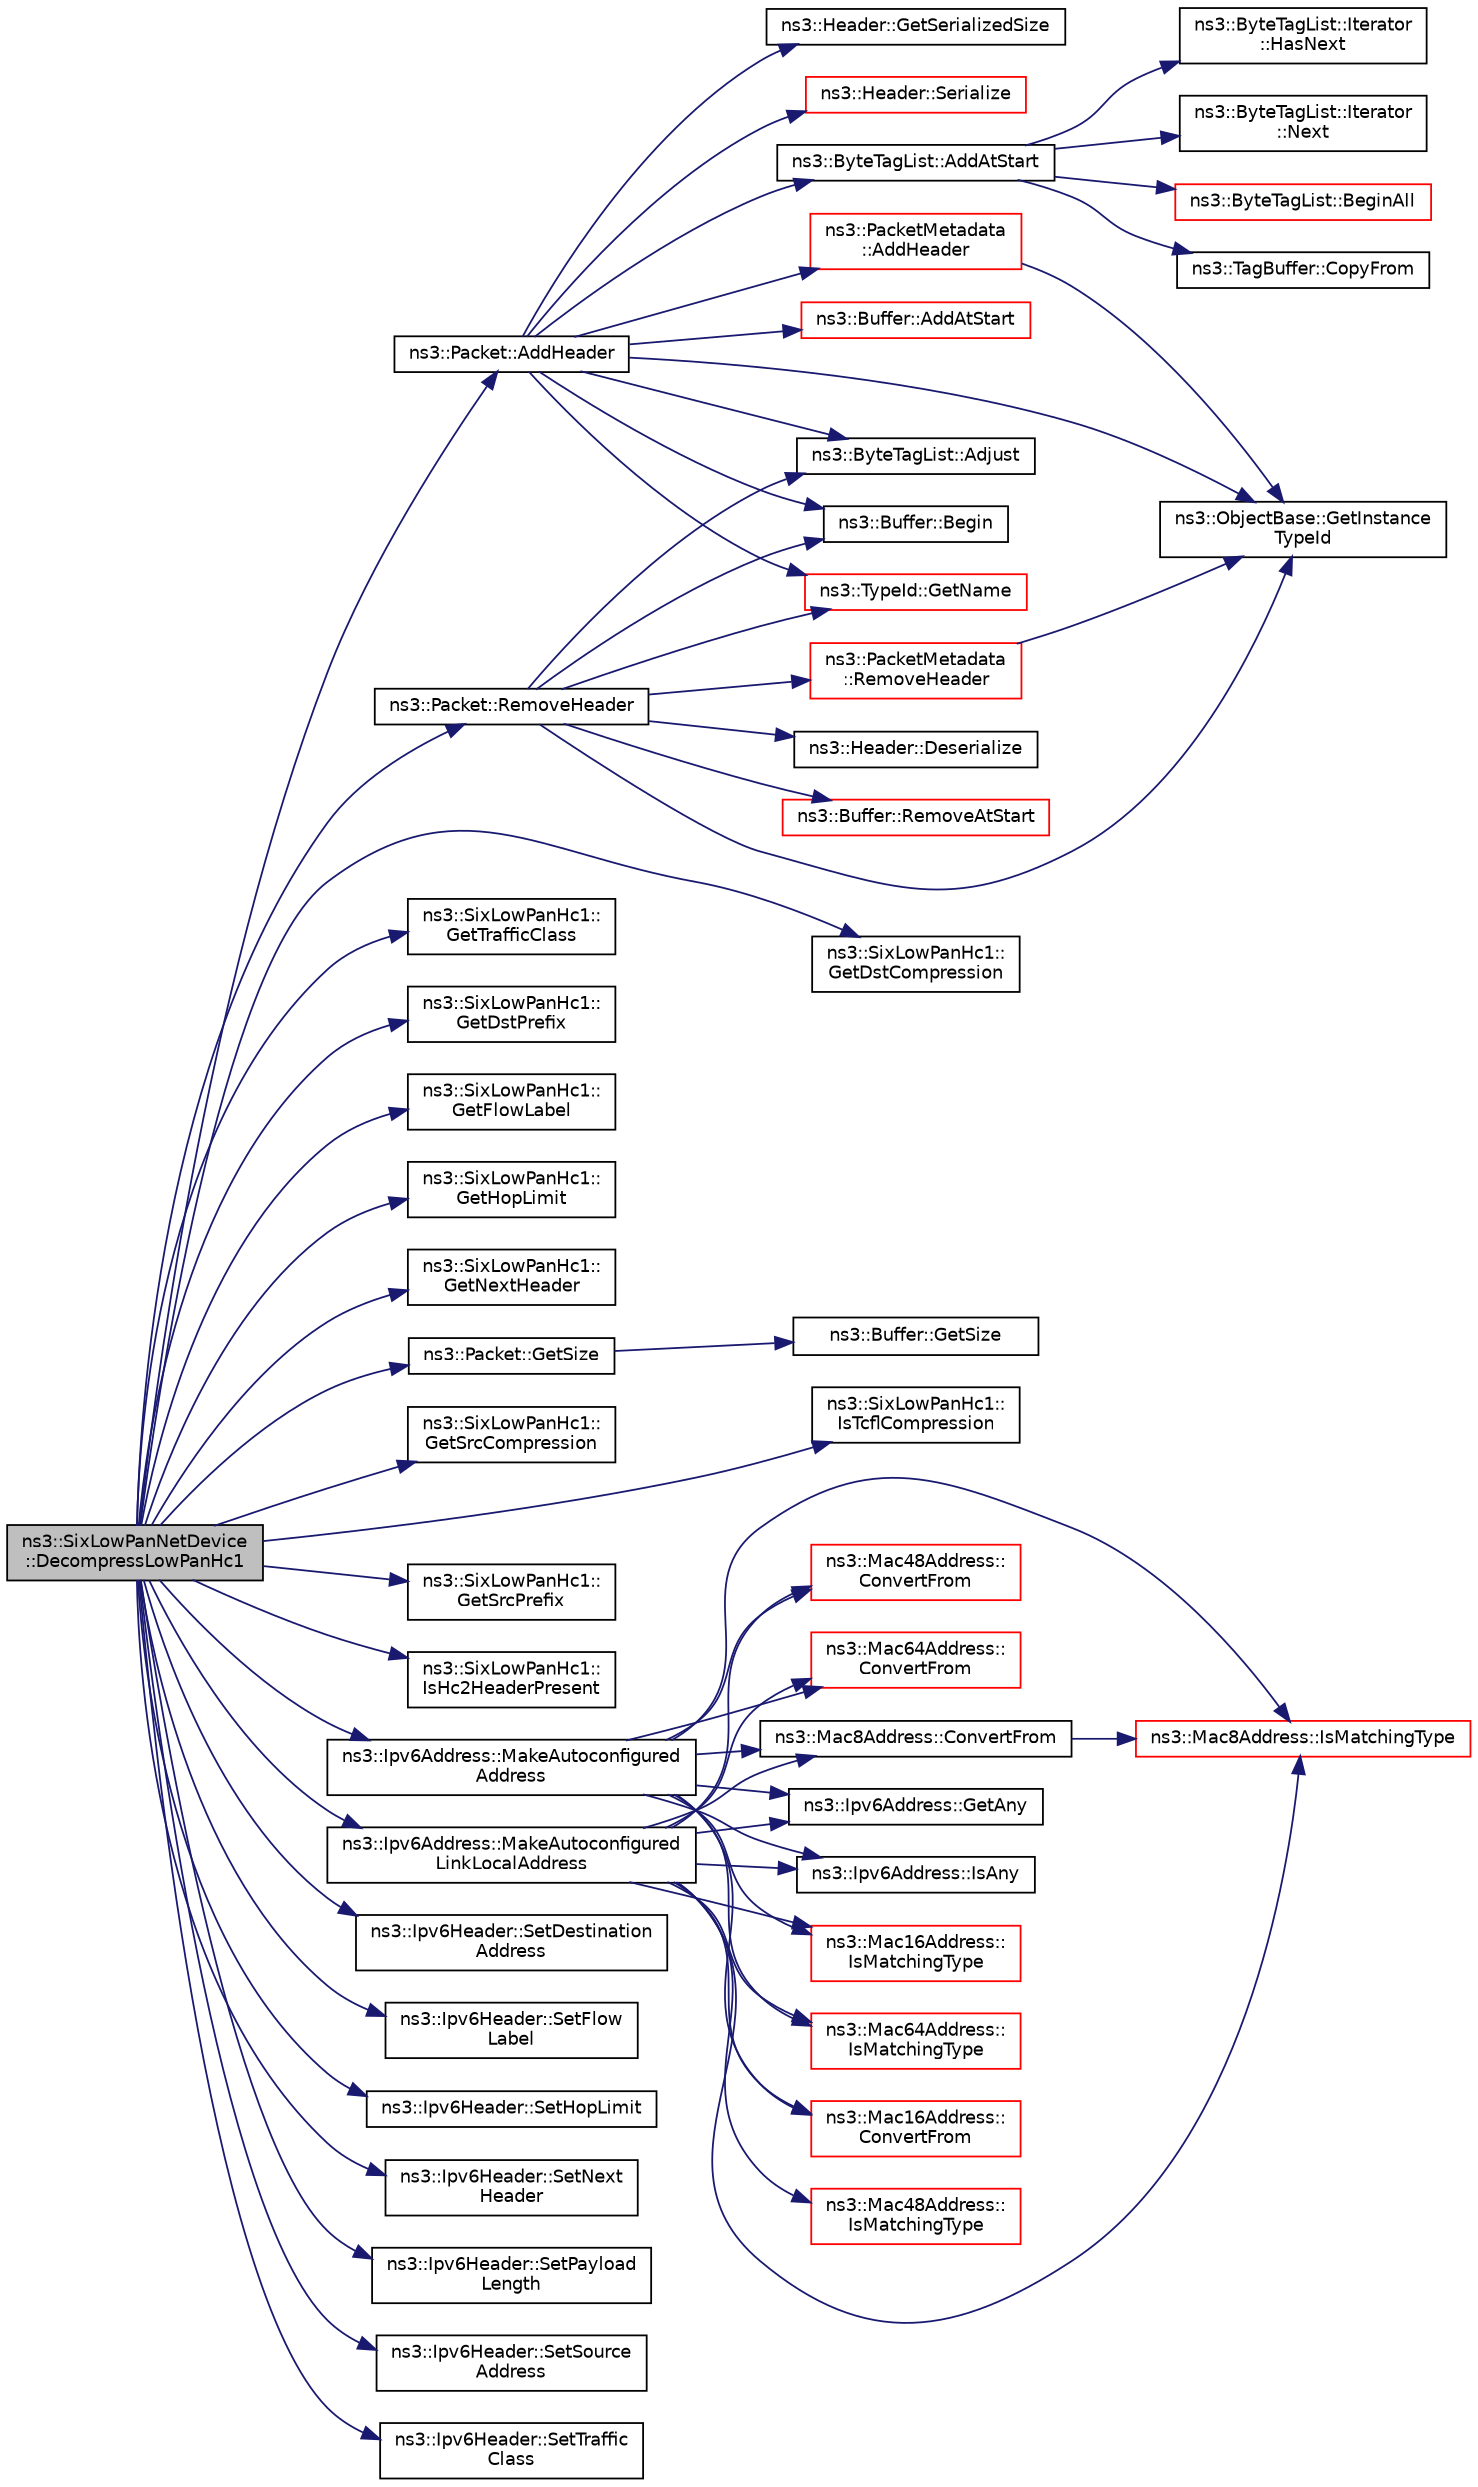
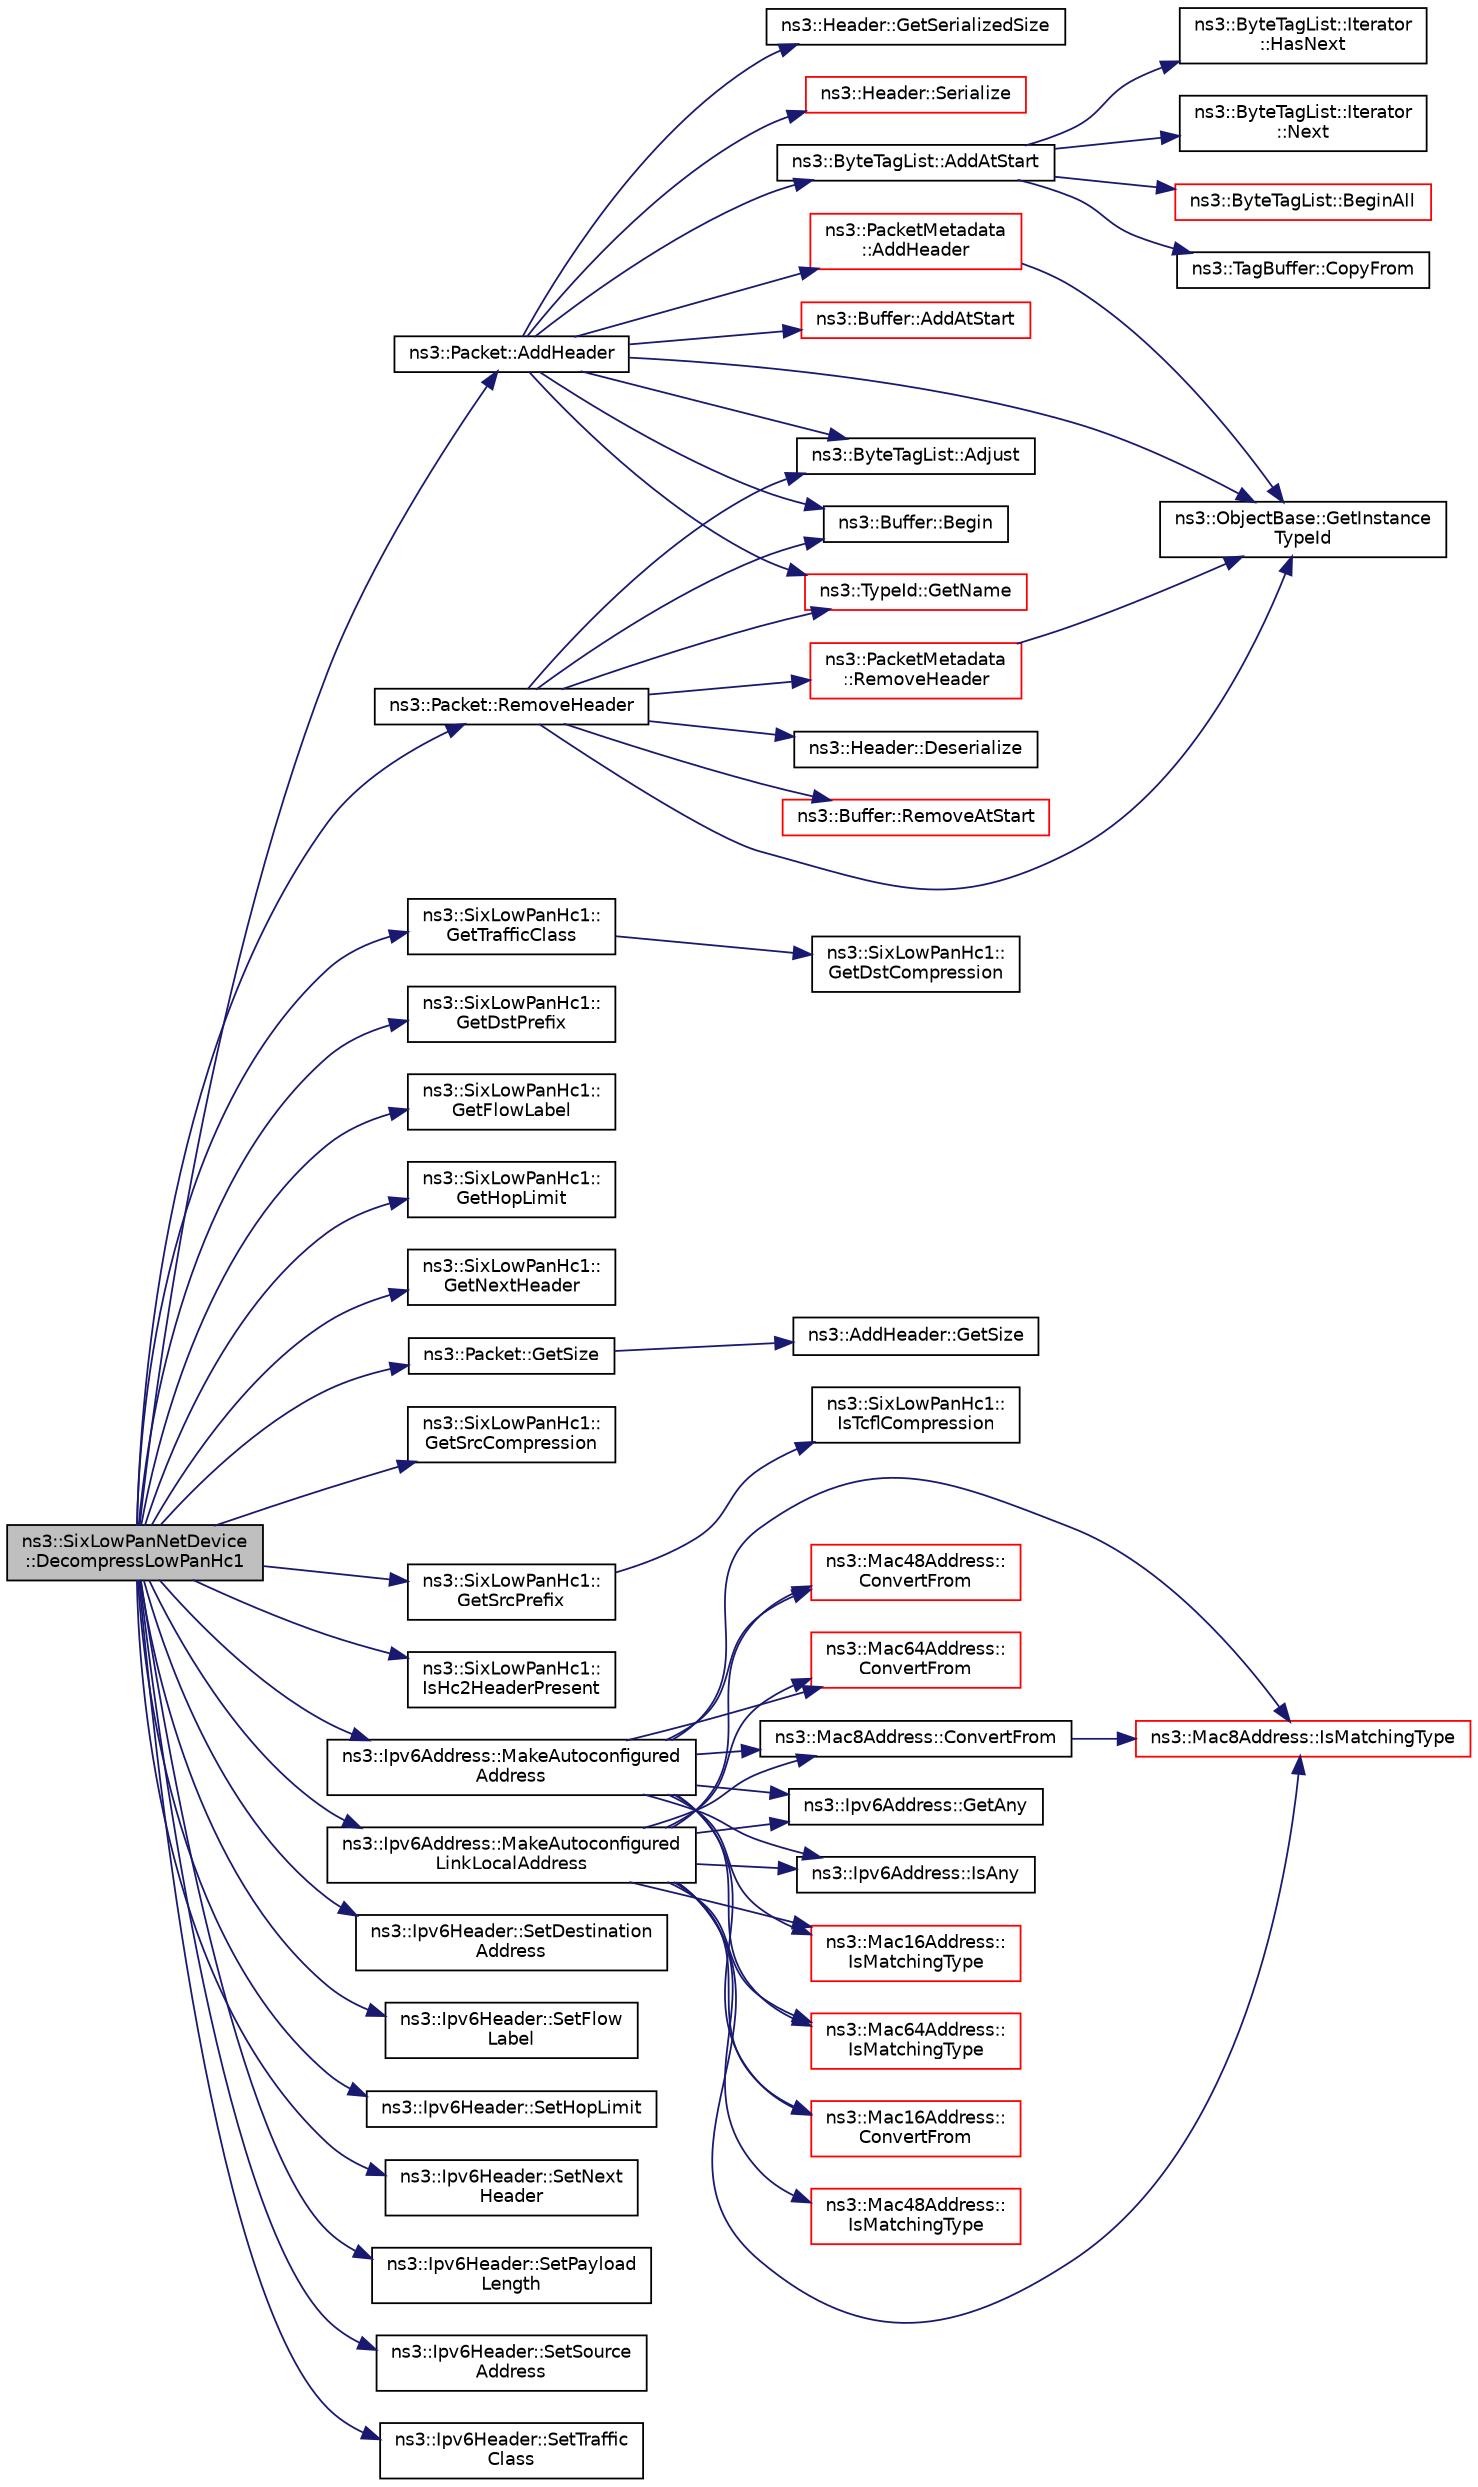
(285, 936) -> (704, 945)
(916, 1336) -> (916, 1336)
(540, 1506) -> (715, 1522)
